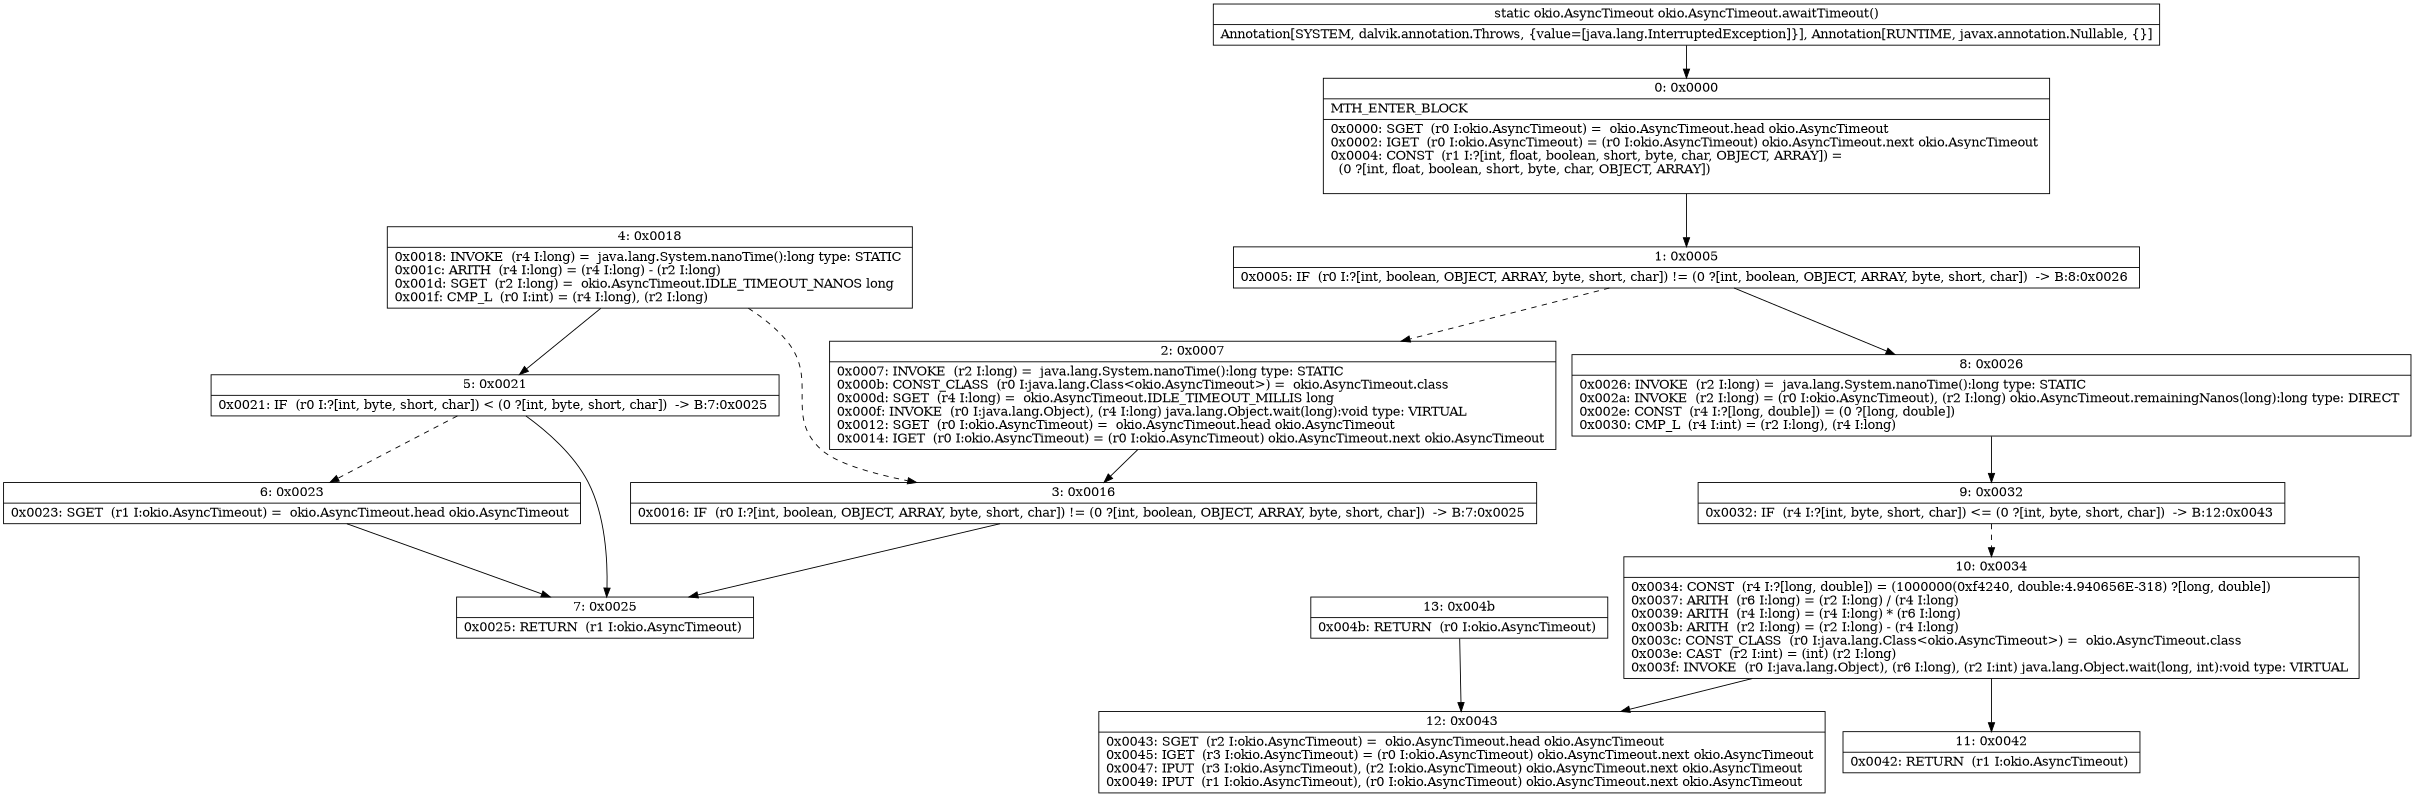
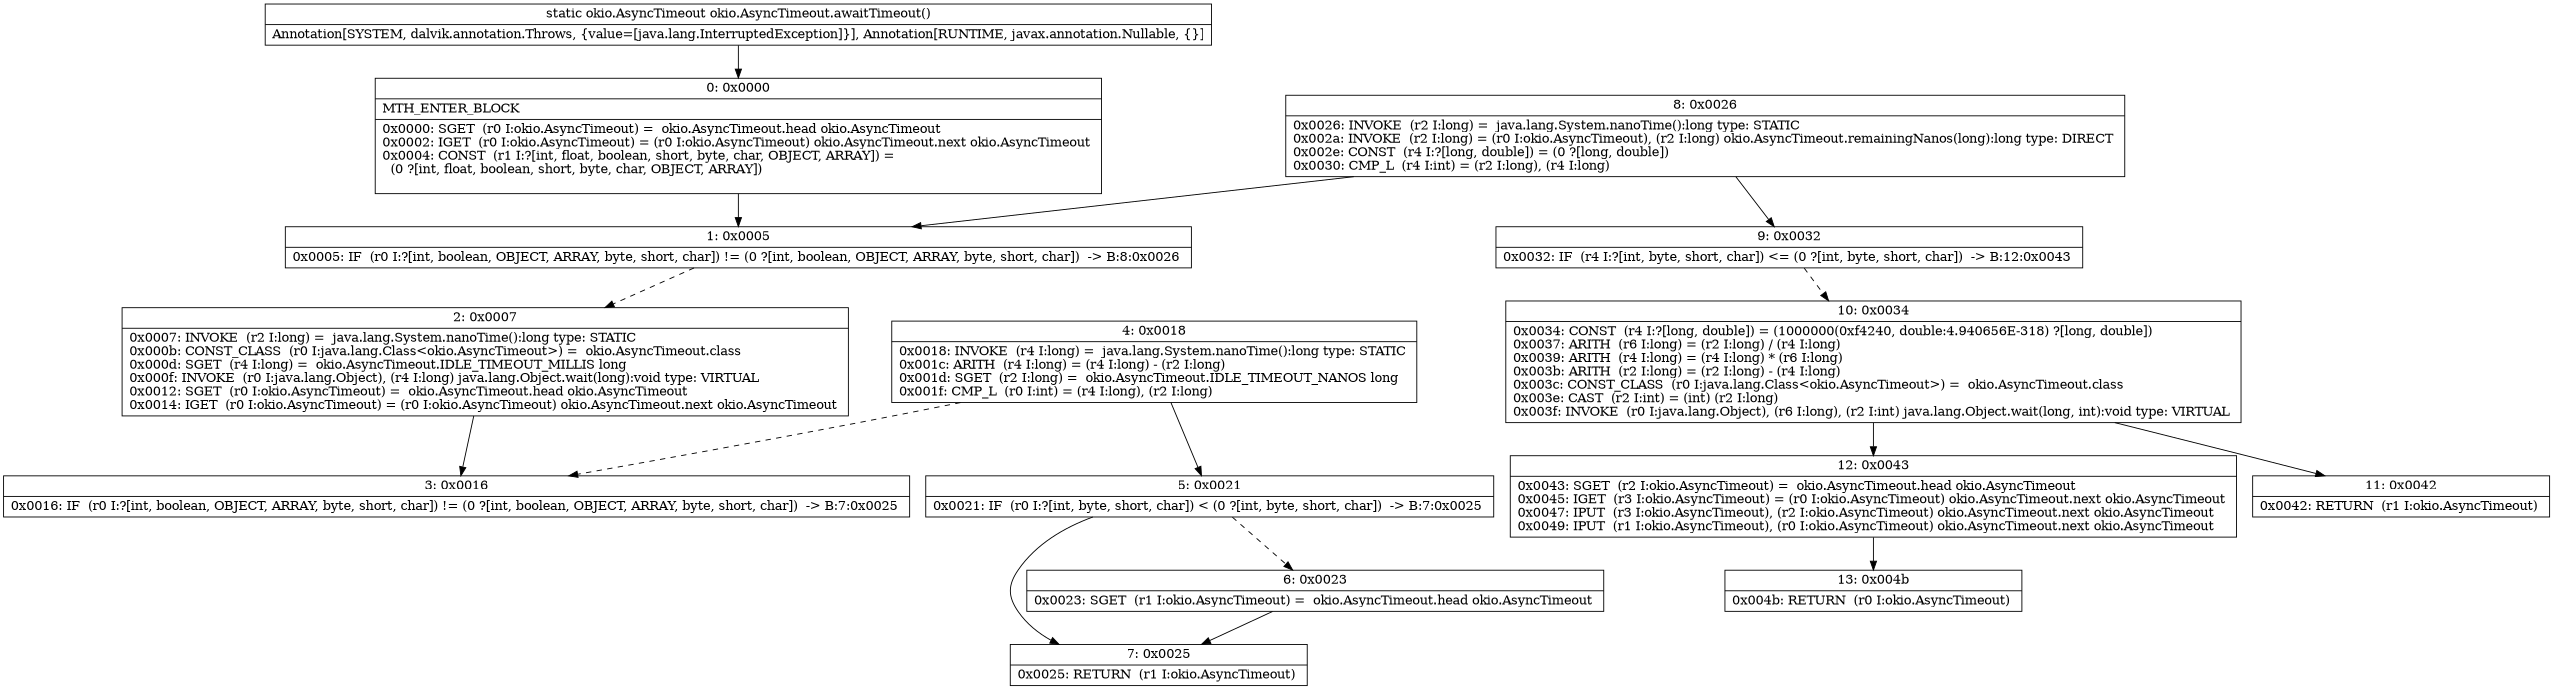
(1810, 320) -> (1138, 201)
(849, 559) -> none
(1460, 670) -> (1873, 549)
